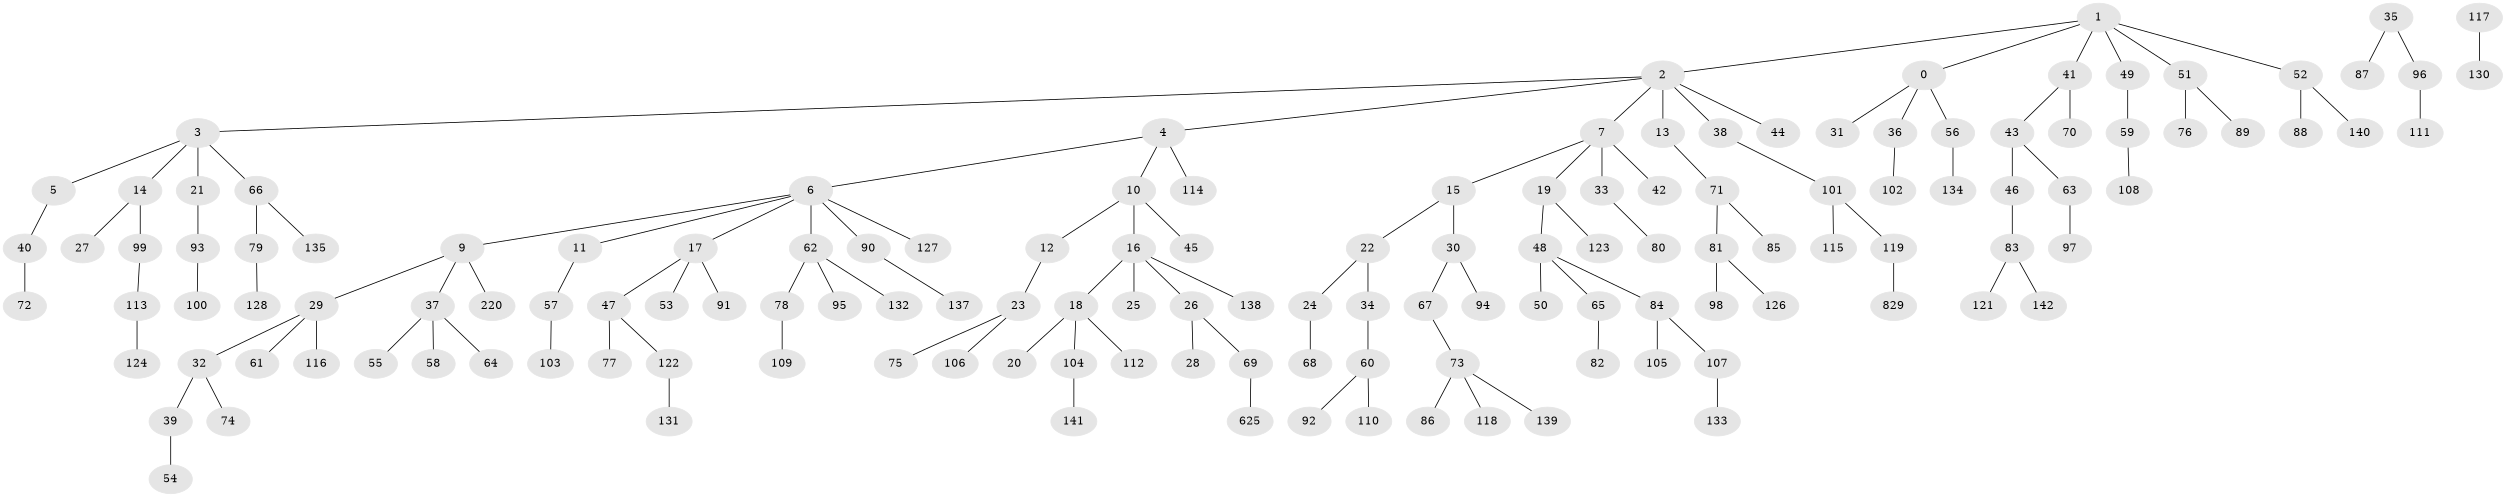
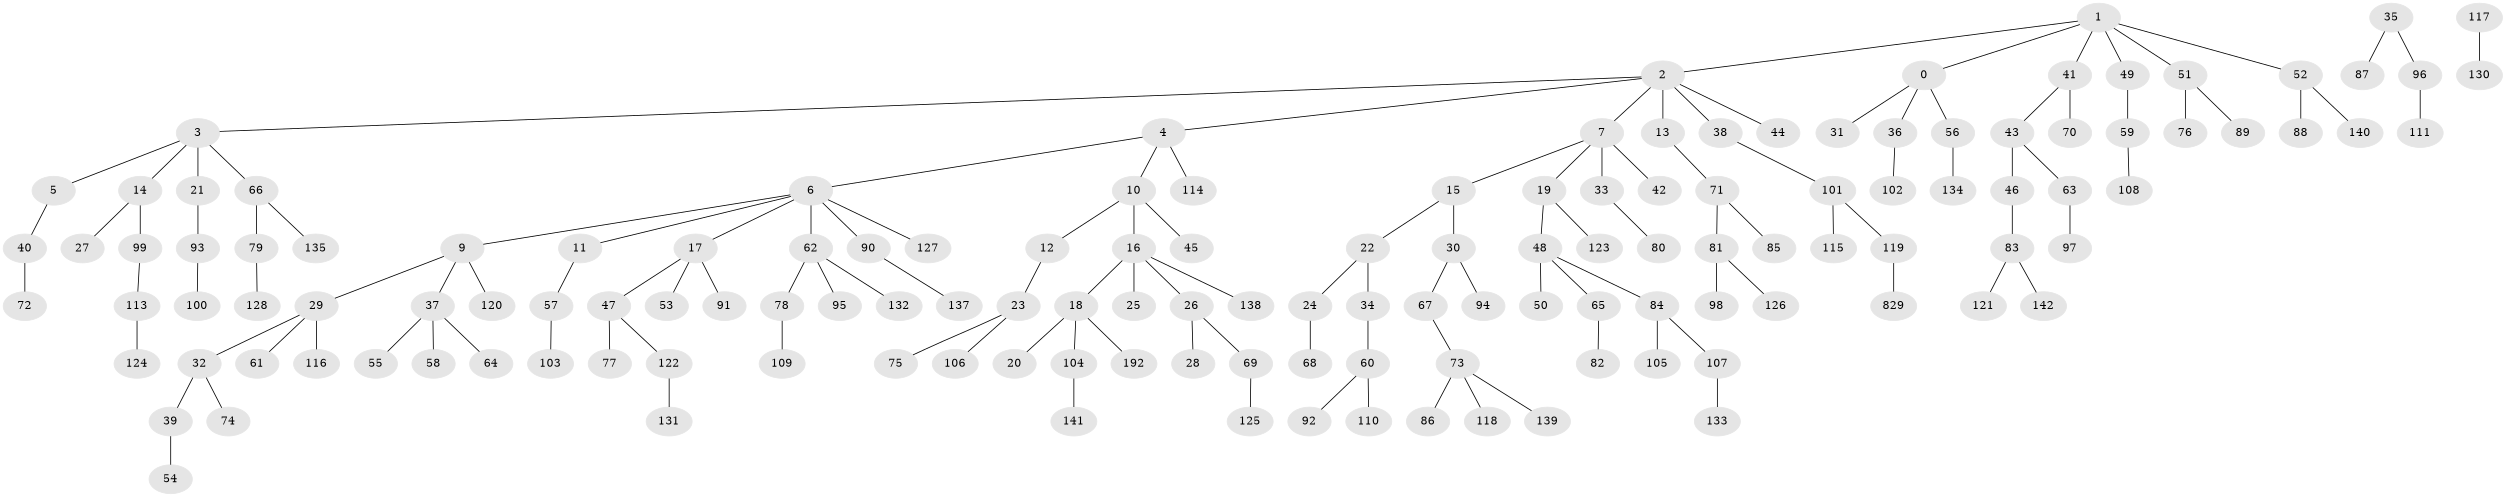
(492, 306) -> (492, 306)
(1134, 364) -> (1134, 364)
(1250, 422) -> (1250, 422)
